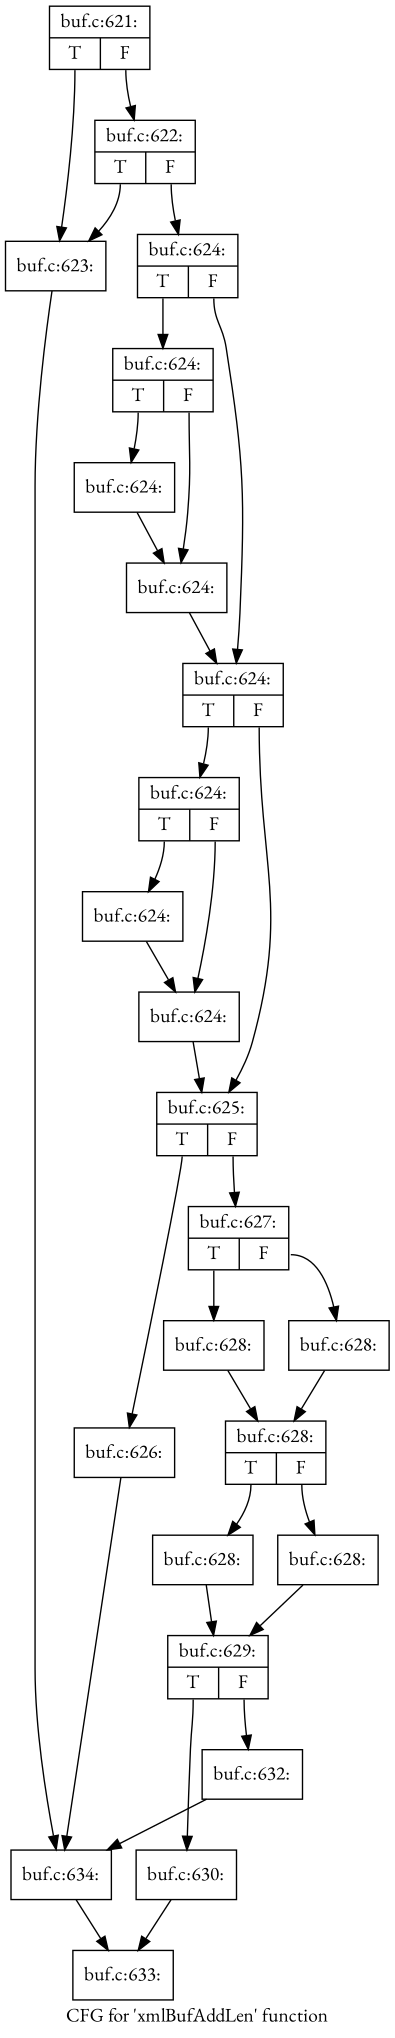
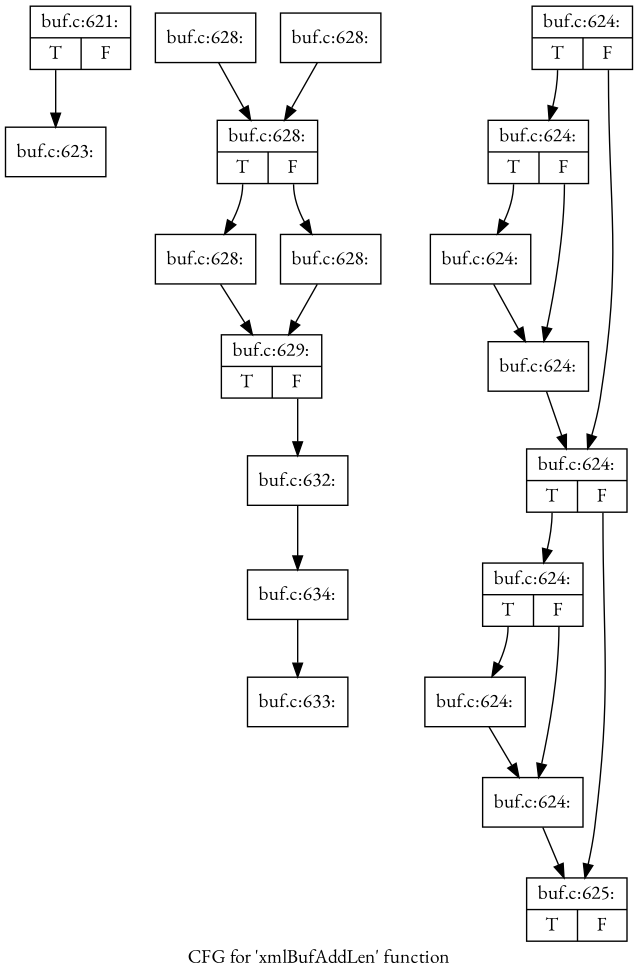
(145, 152) -> none
(35, 1064) -> none
(239, 1238) -> none
(124, 1453) -> none
(186, 1875) -> none
